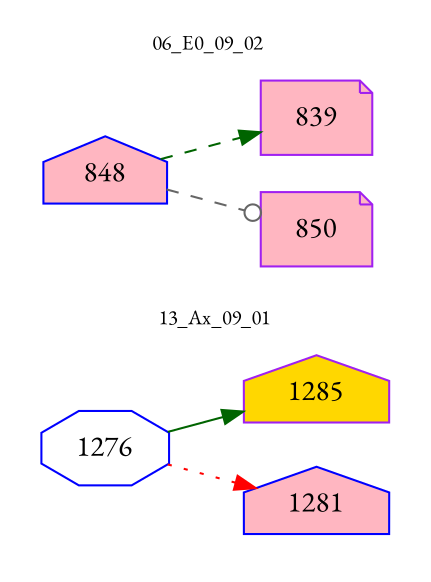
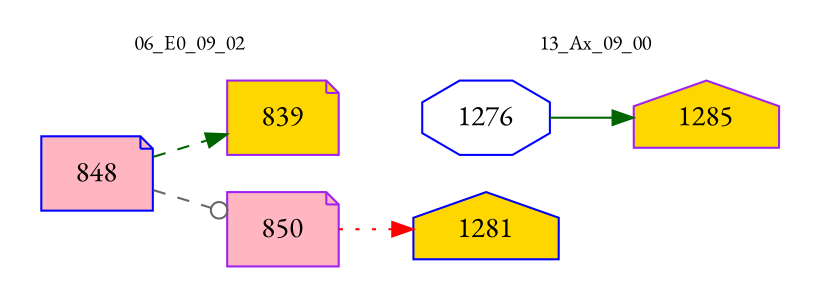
(317, 118) -> (283, 118)
(105, 173) -> (97, 173)
(215, 319) -> (596, 44)
(202, 474) -> (368, 229)
(317, 504) -> (486, 229)
